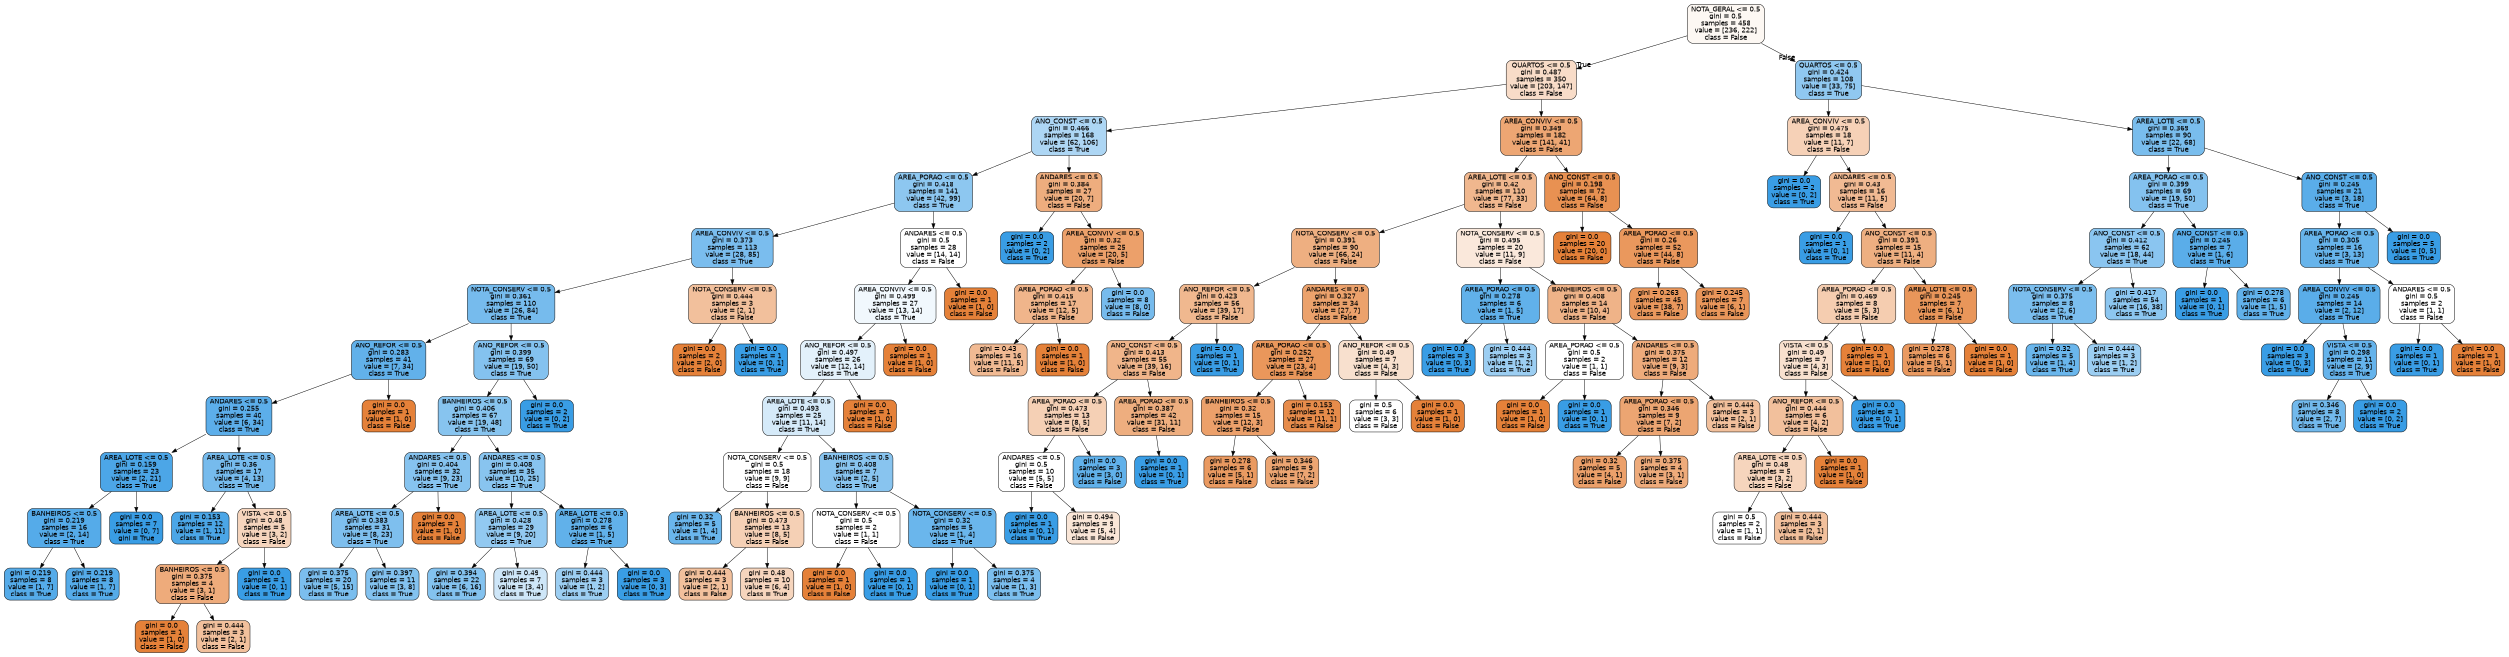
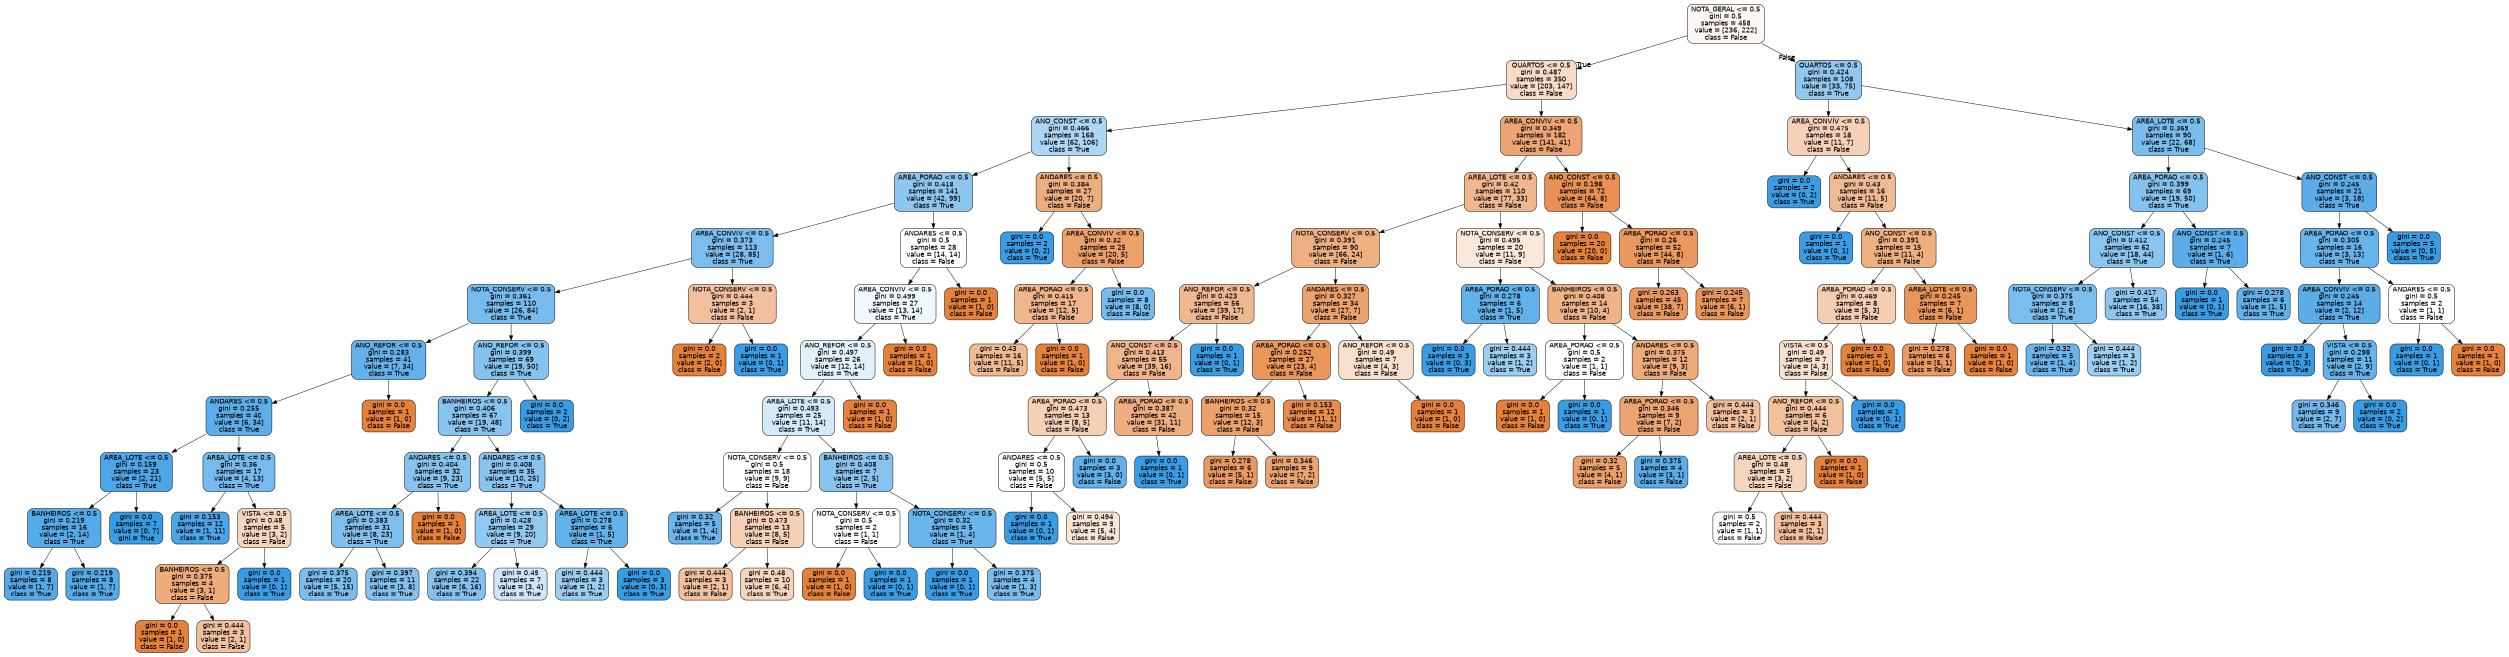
(1376, 416) -> none
(2319, 416) -> (2319, 416)
(1661, 472) -> (1661, 472)
